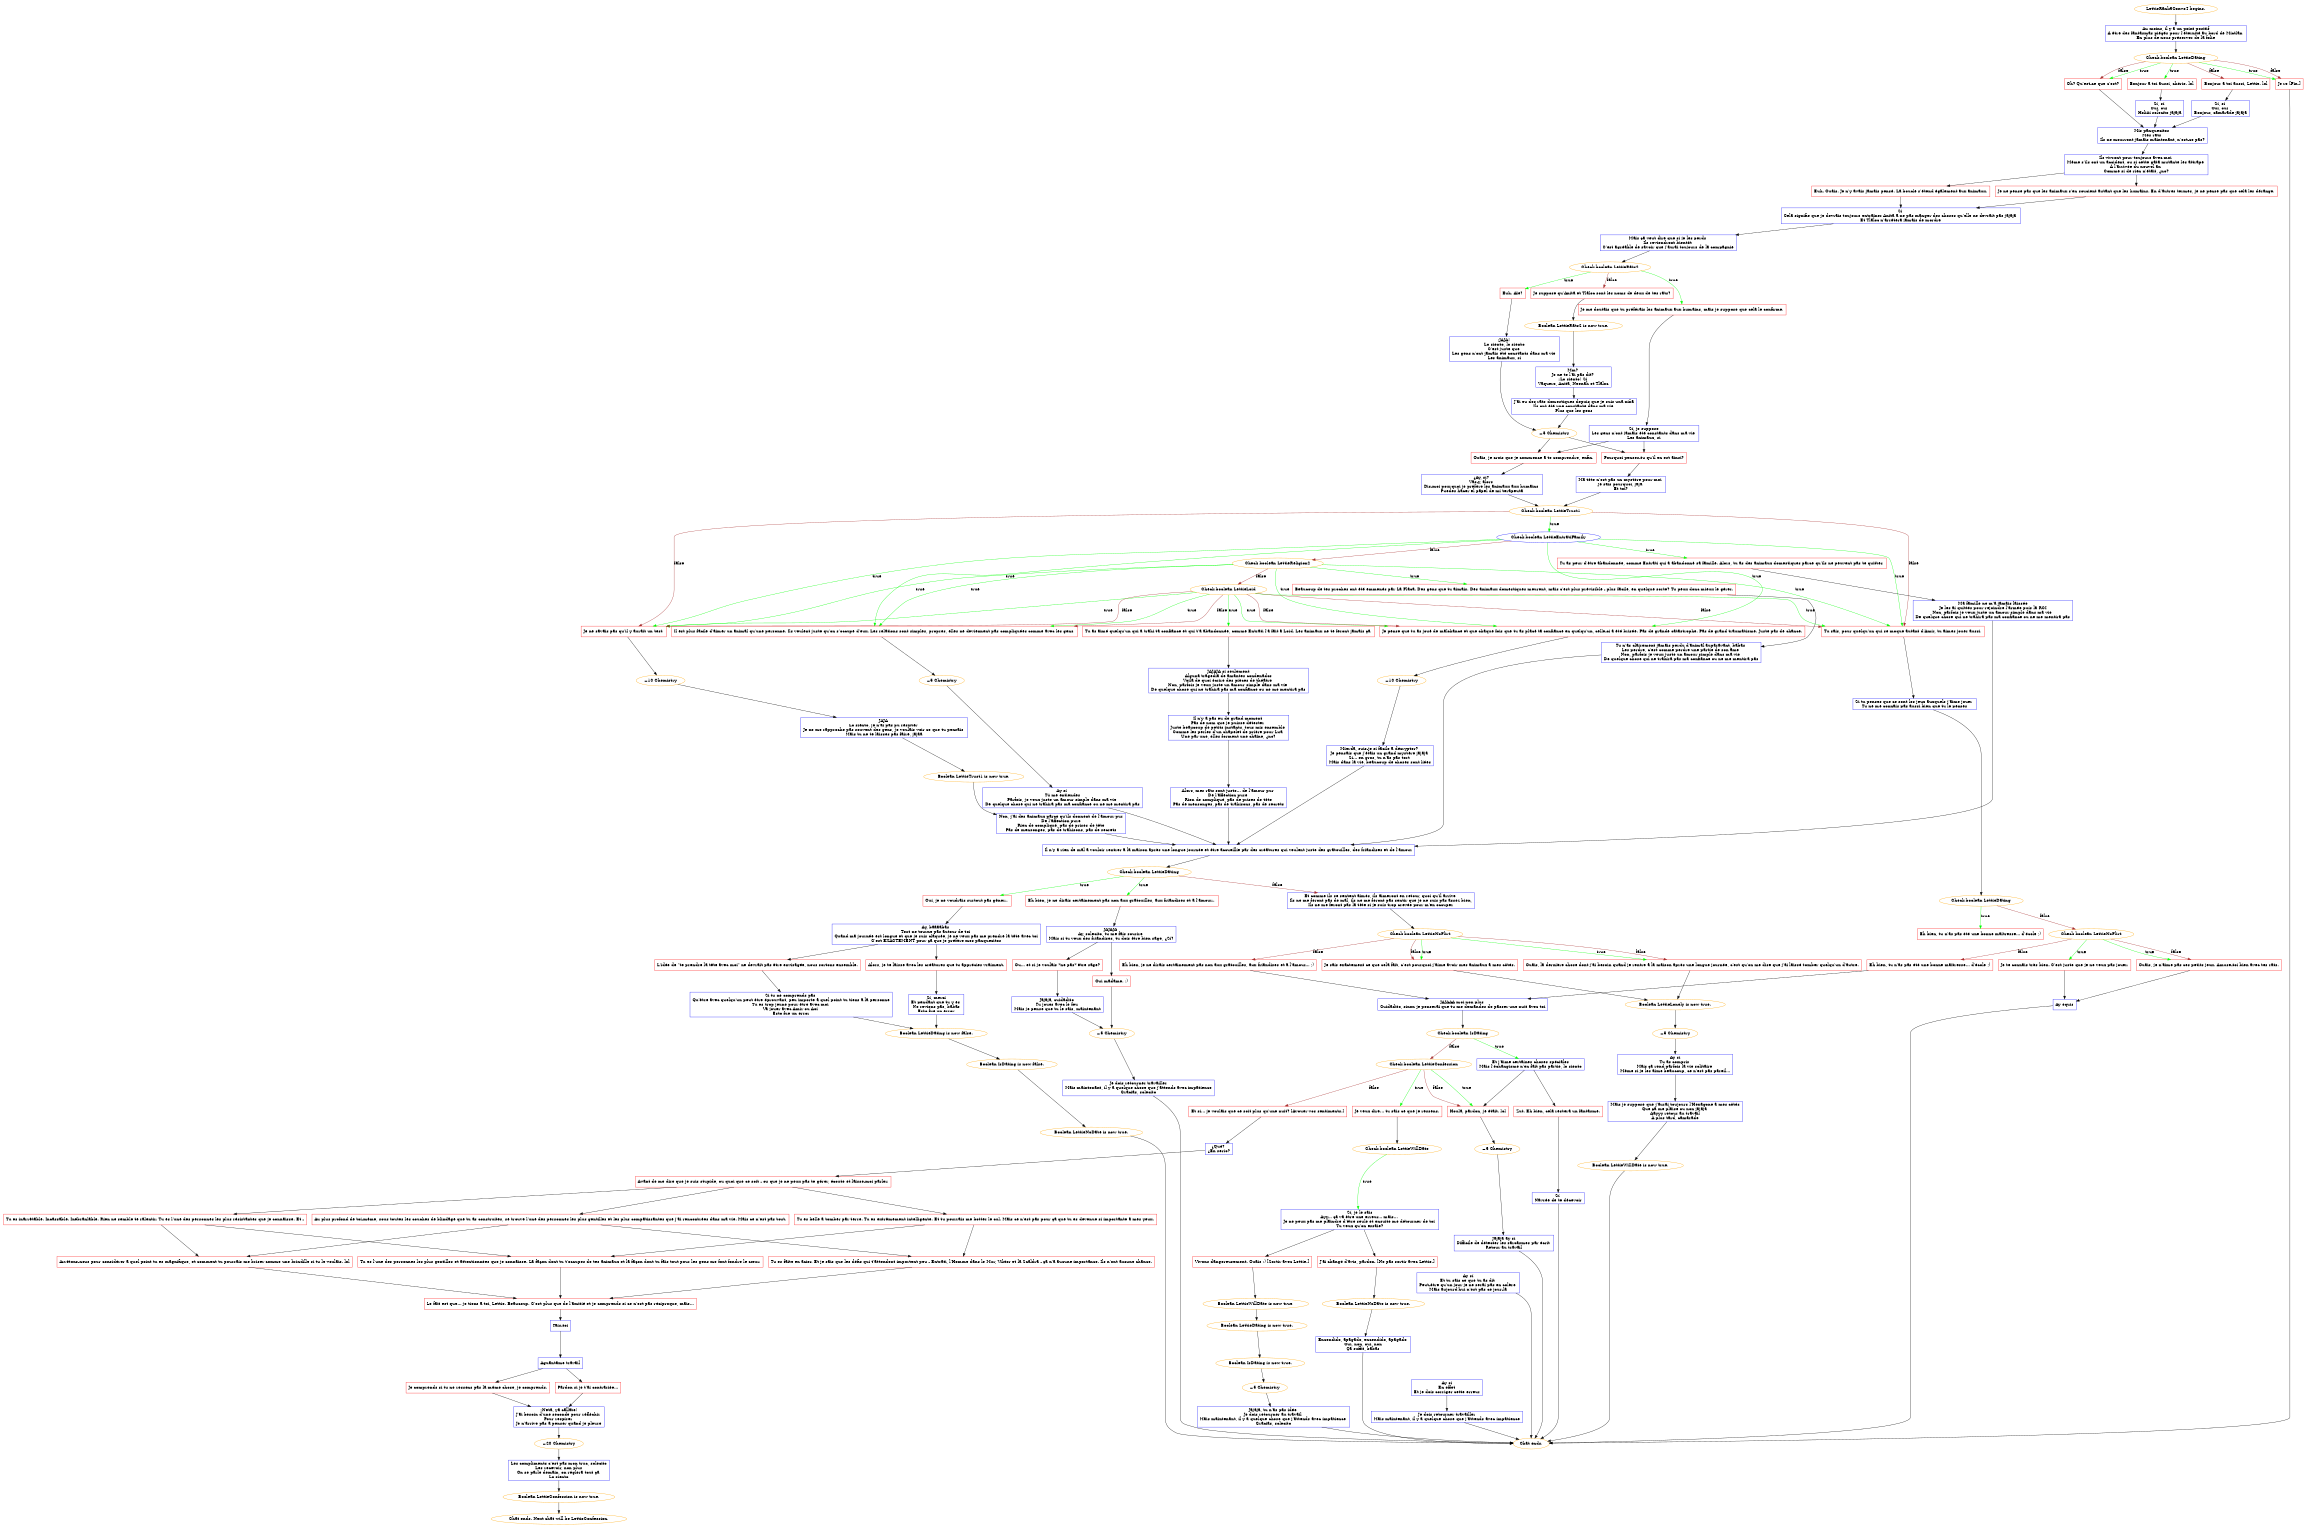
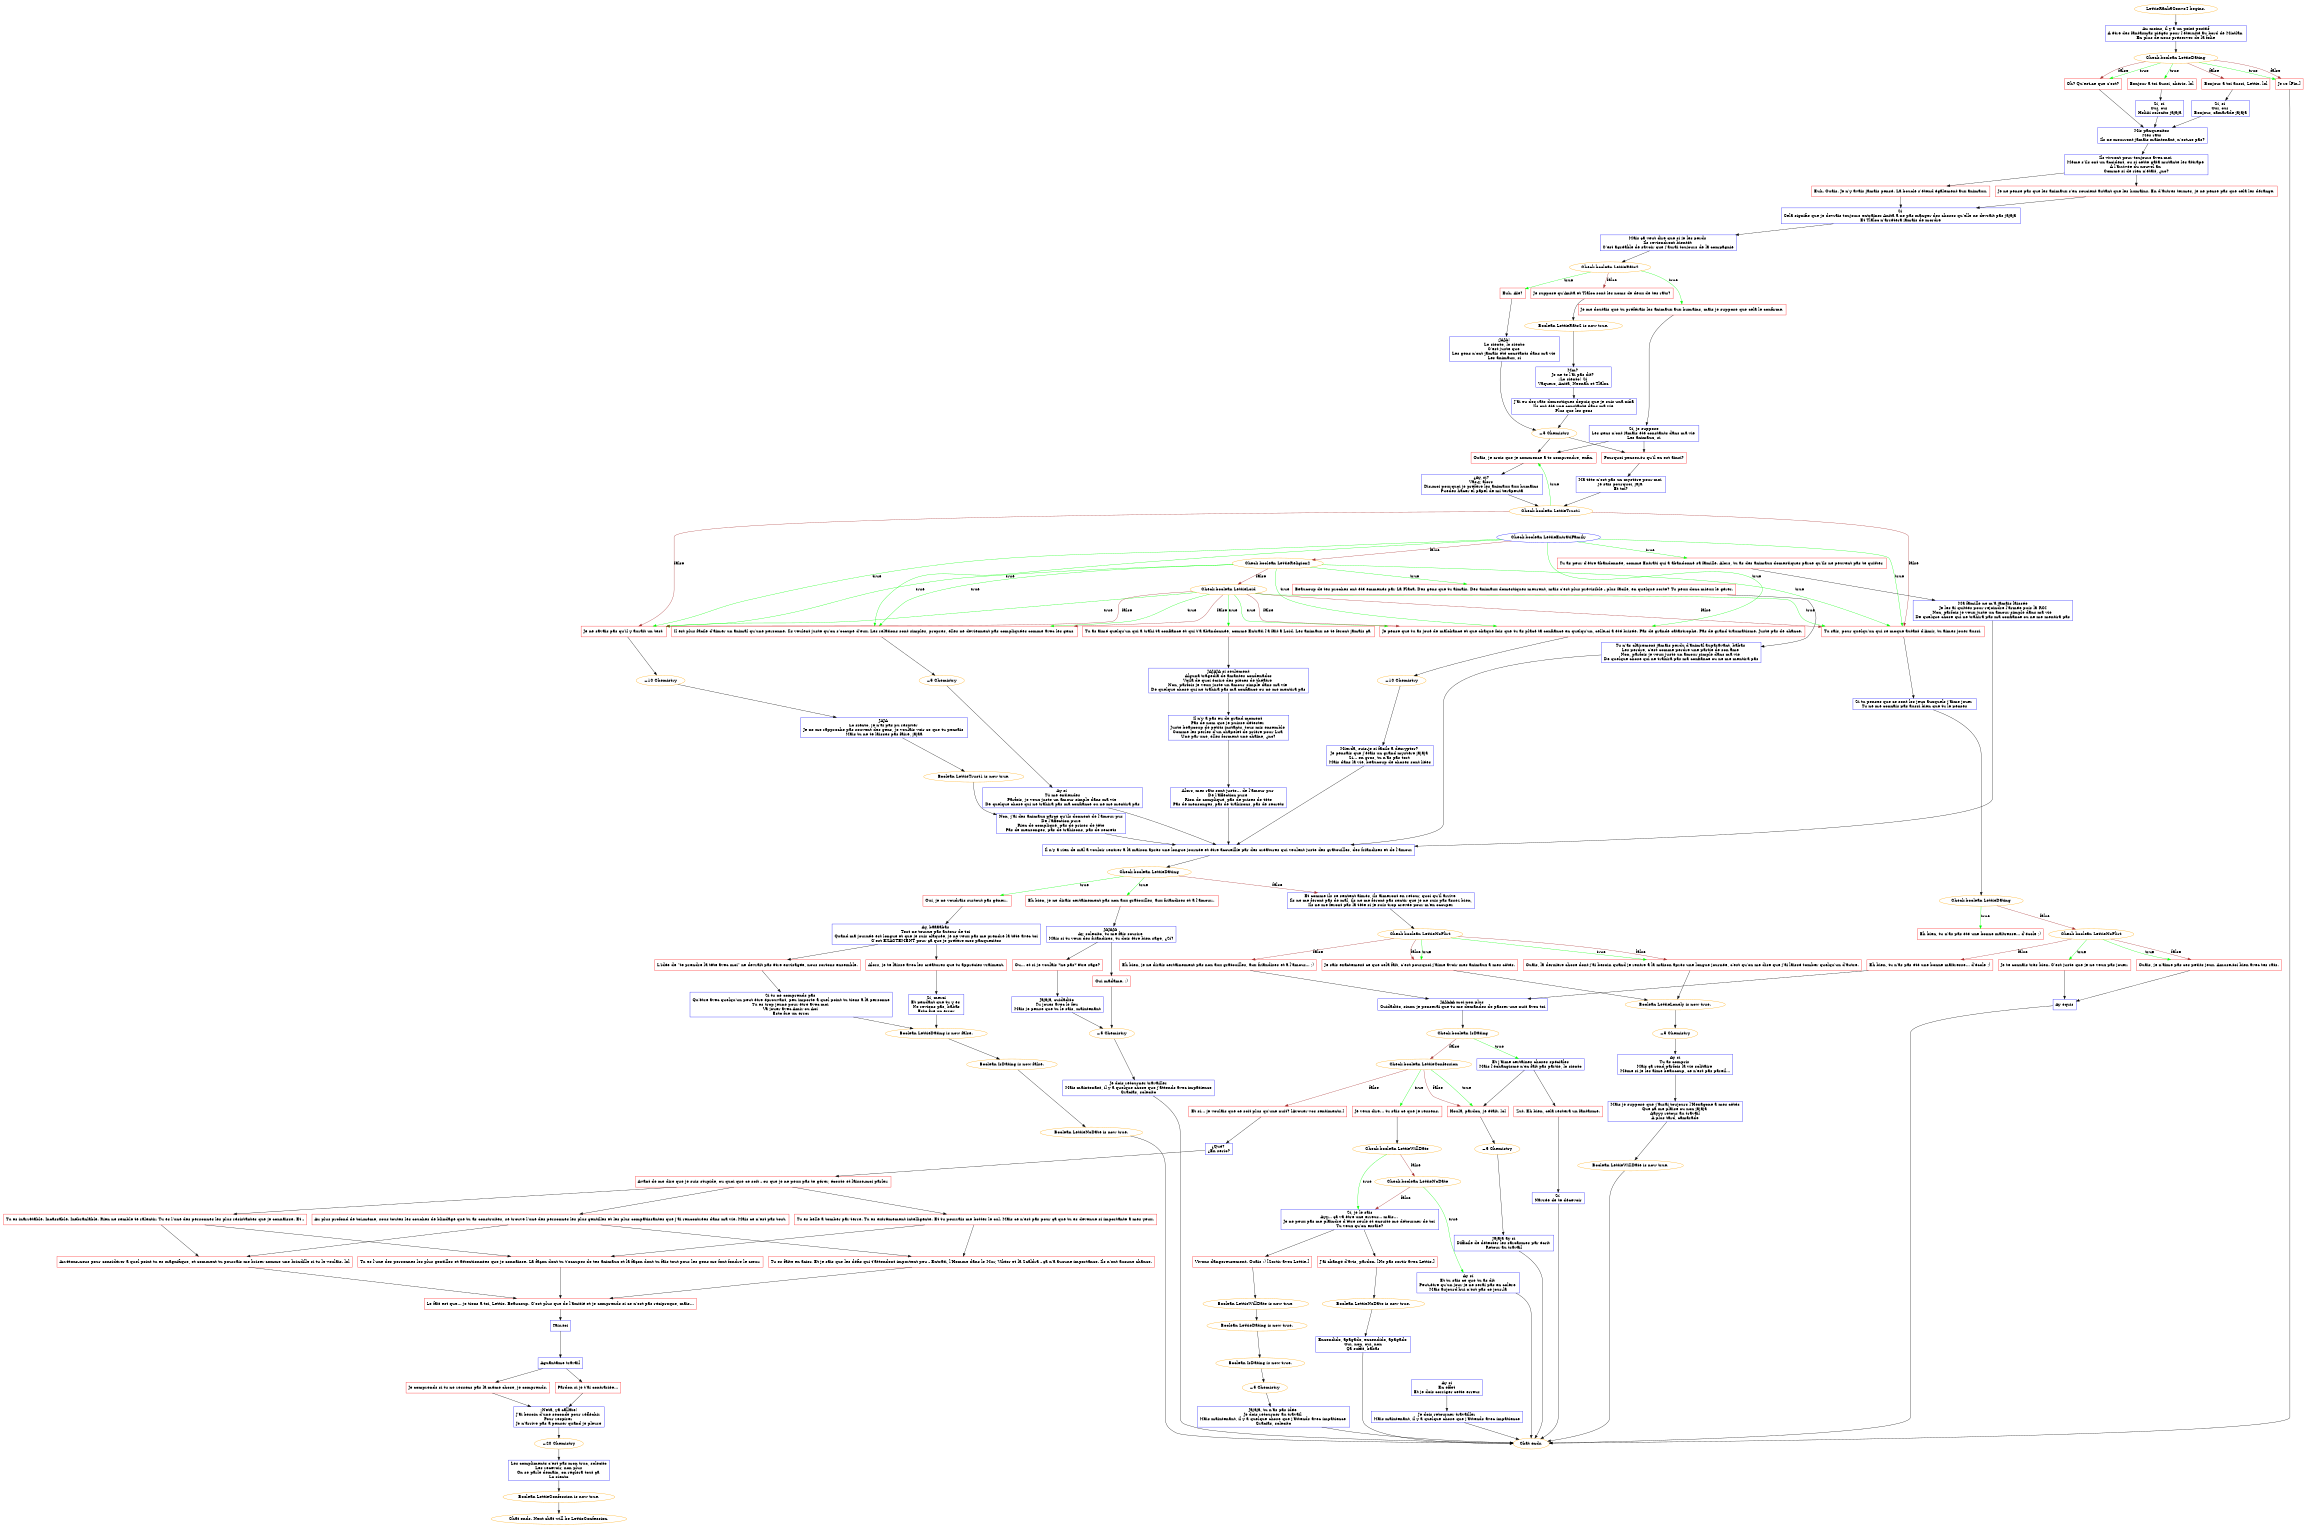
(1550, 523) -> (1548, 485)
none -> (1418, 1182)
